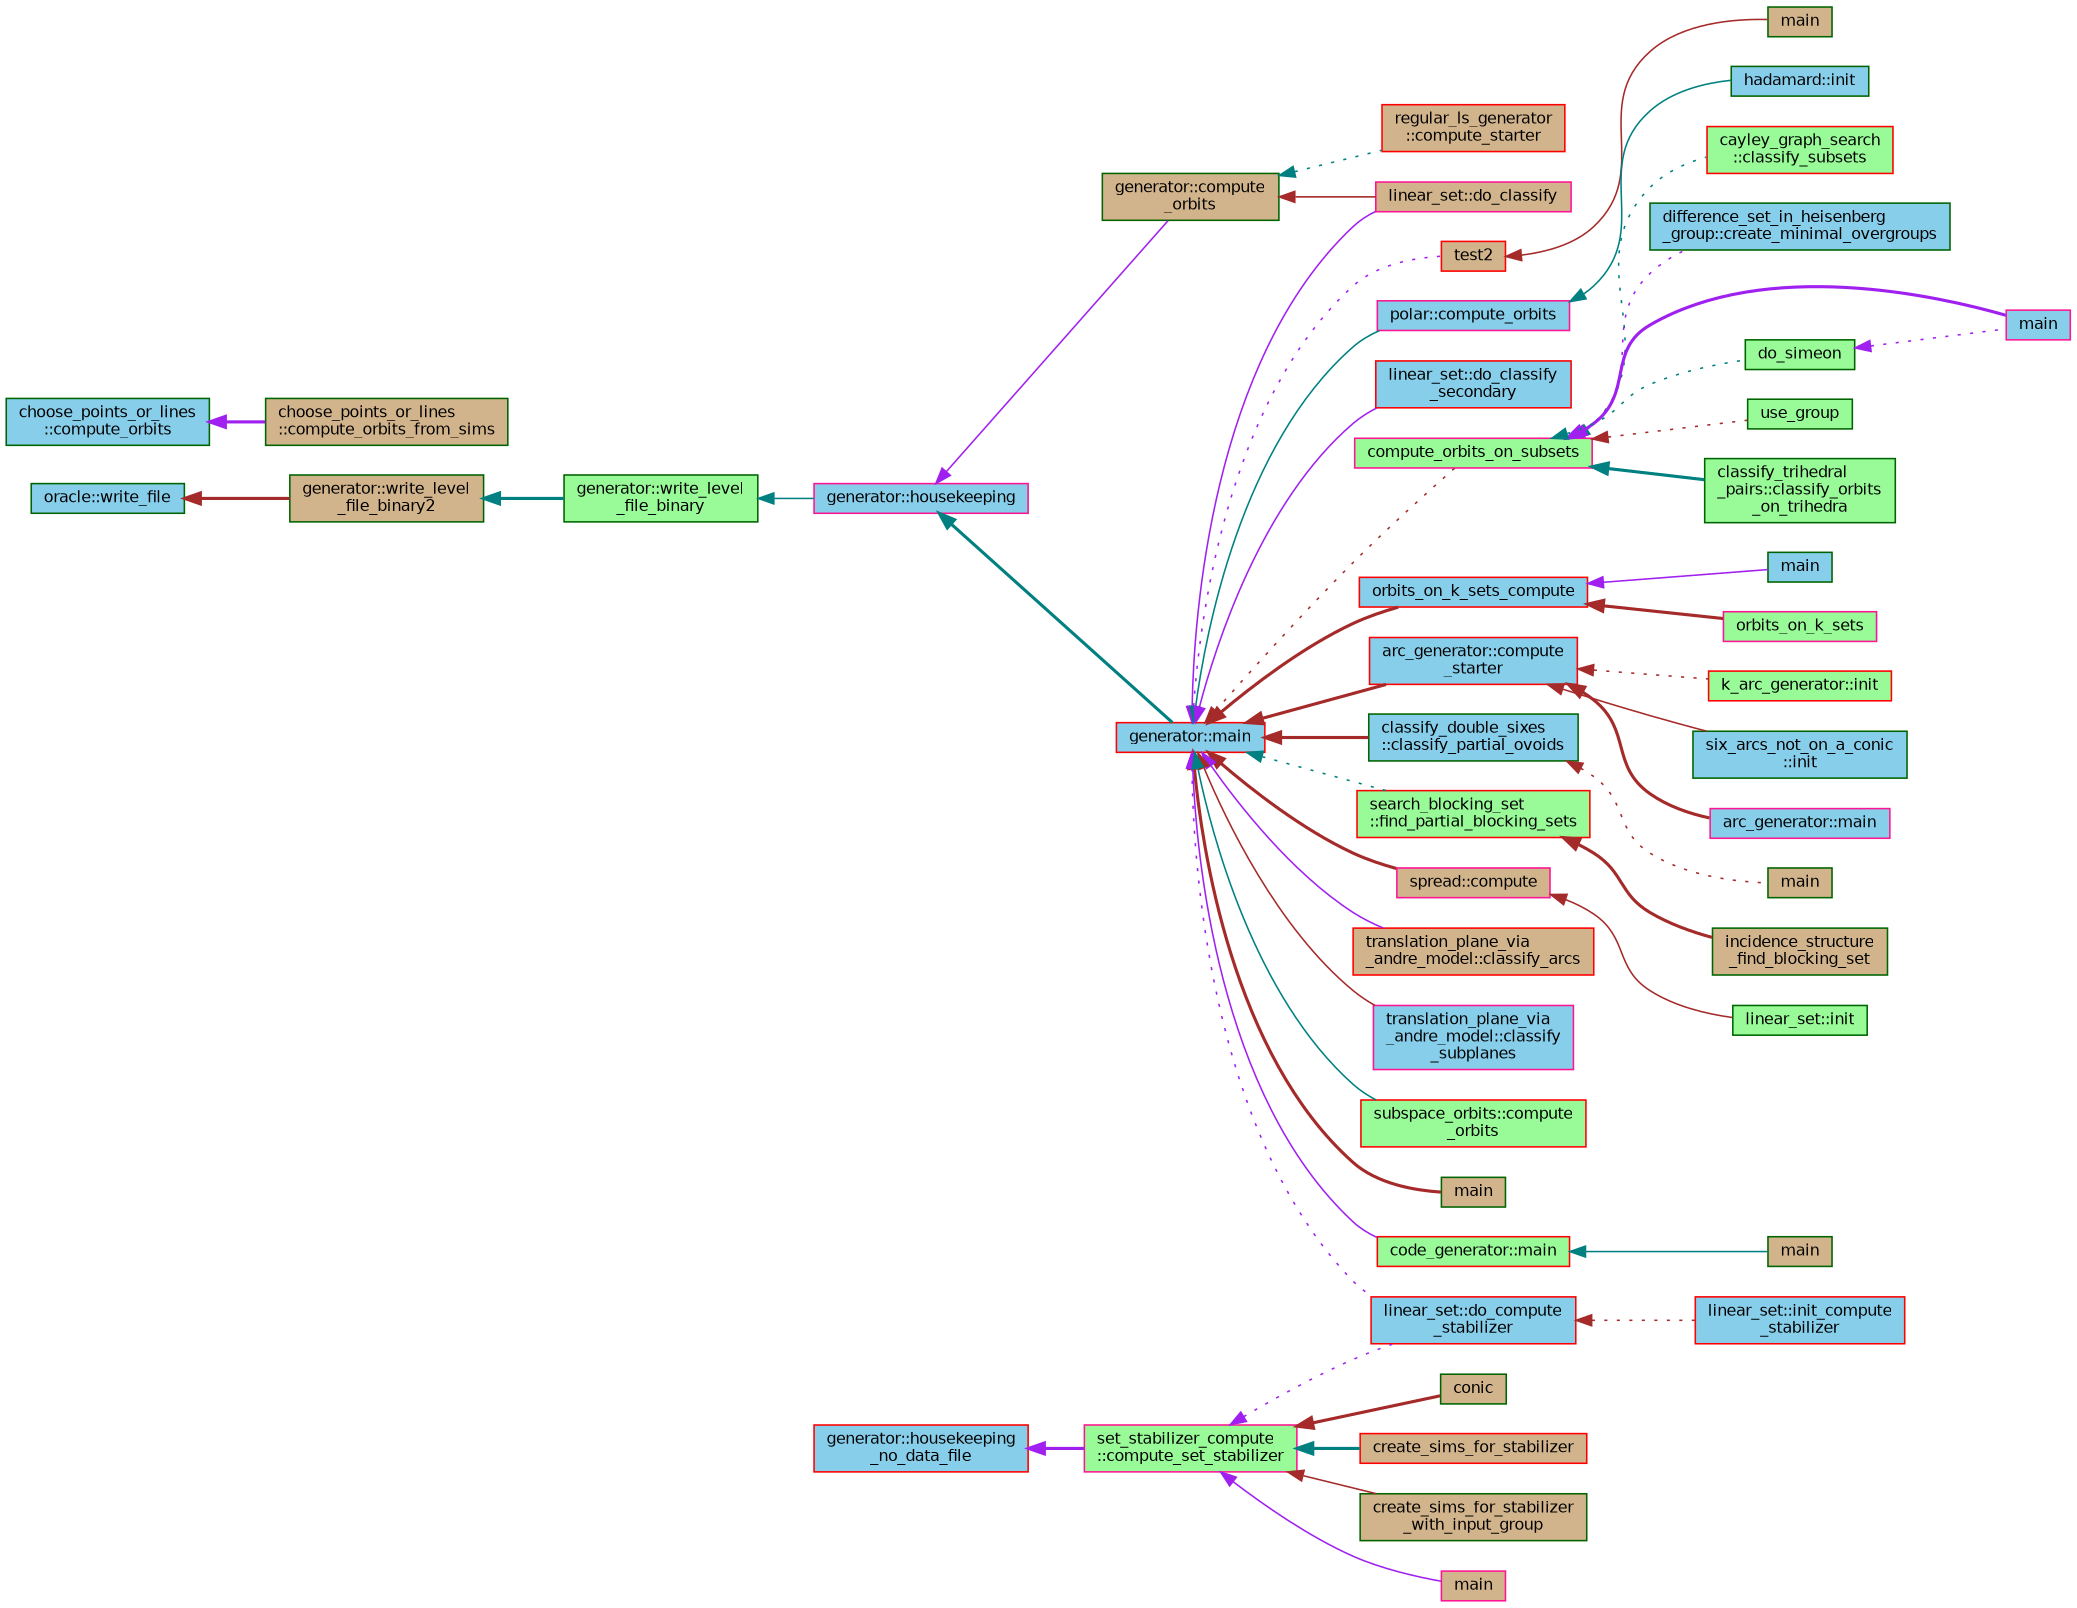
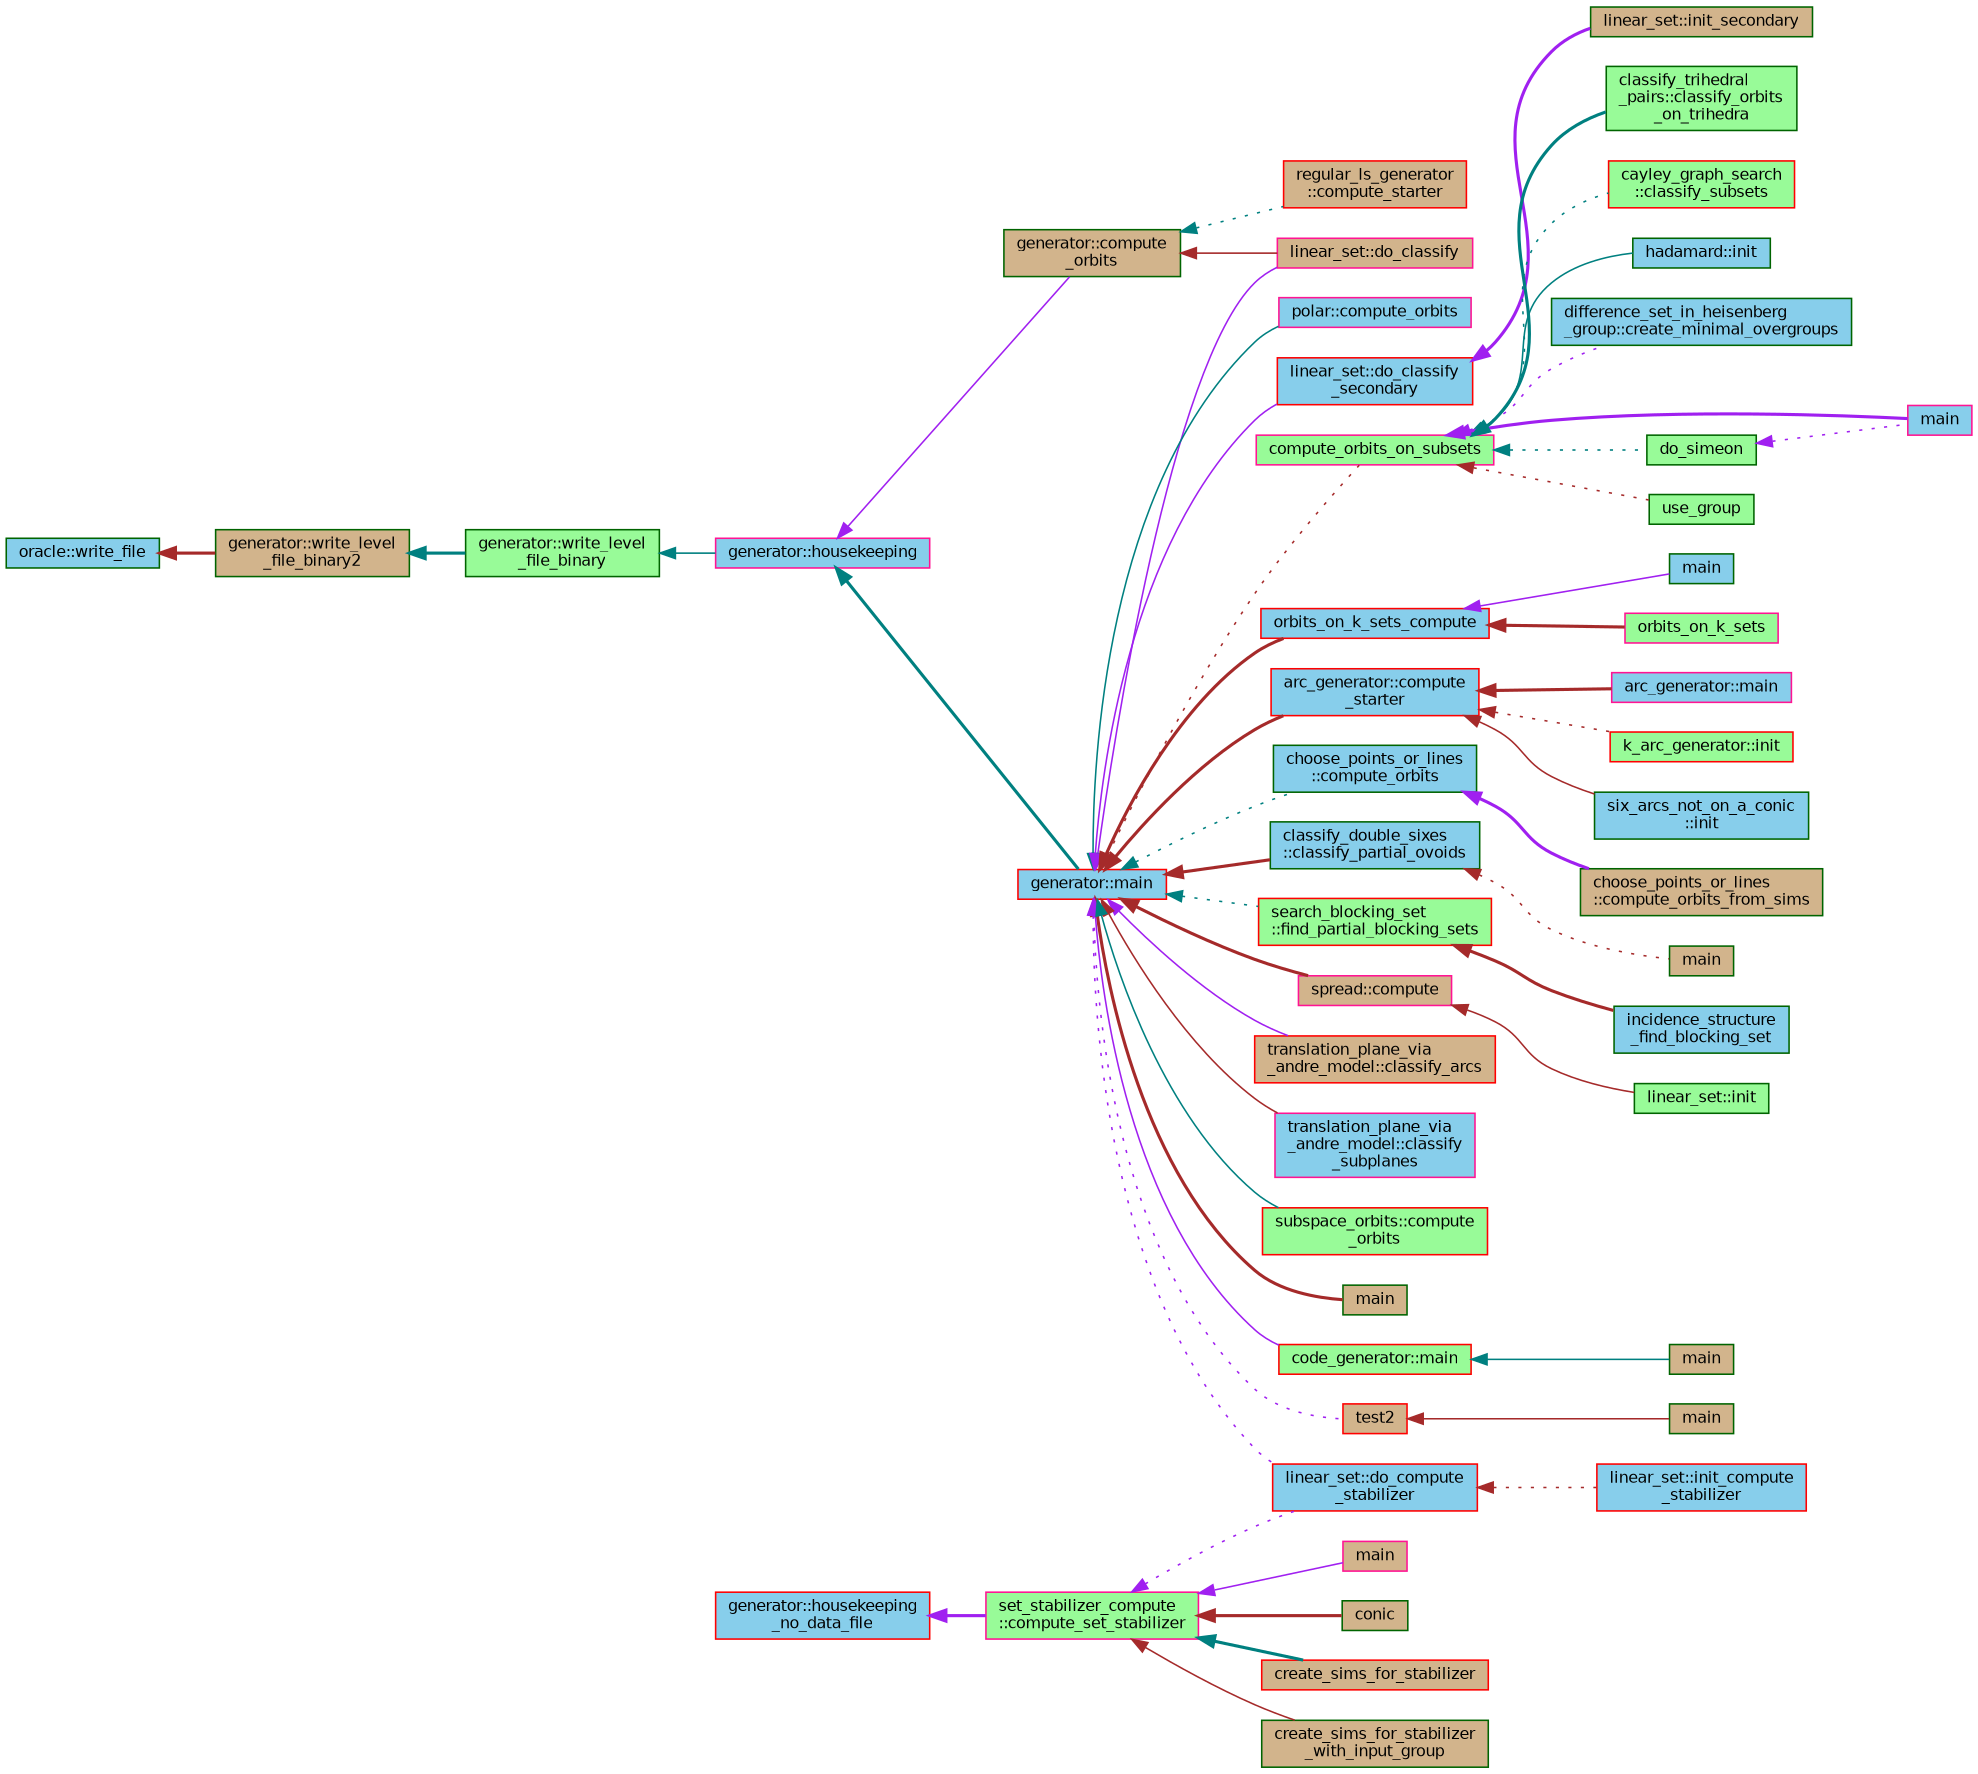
none -> (1702, 22)
(1632, 133) -> (1538, 298)
none -> (1213, 824)
(1800, 952) -> (1702, 1030)
